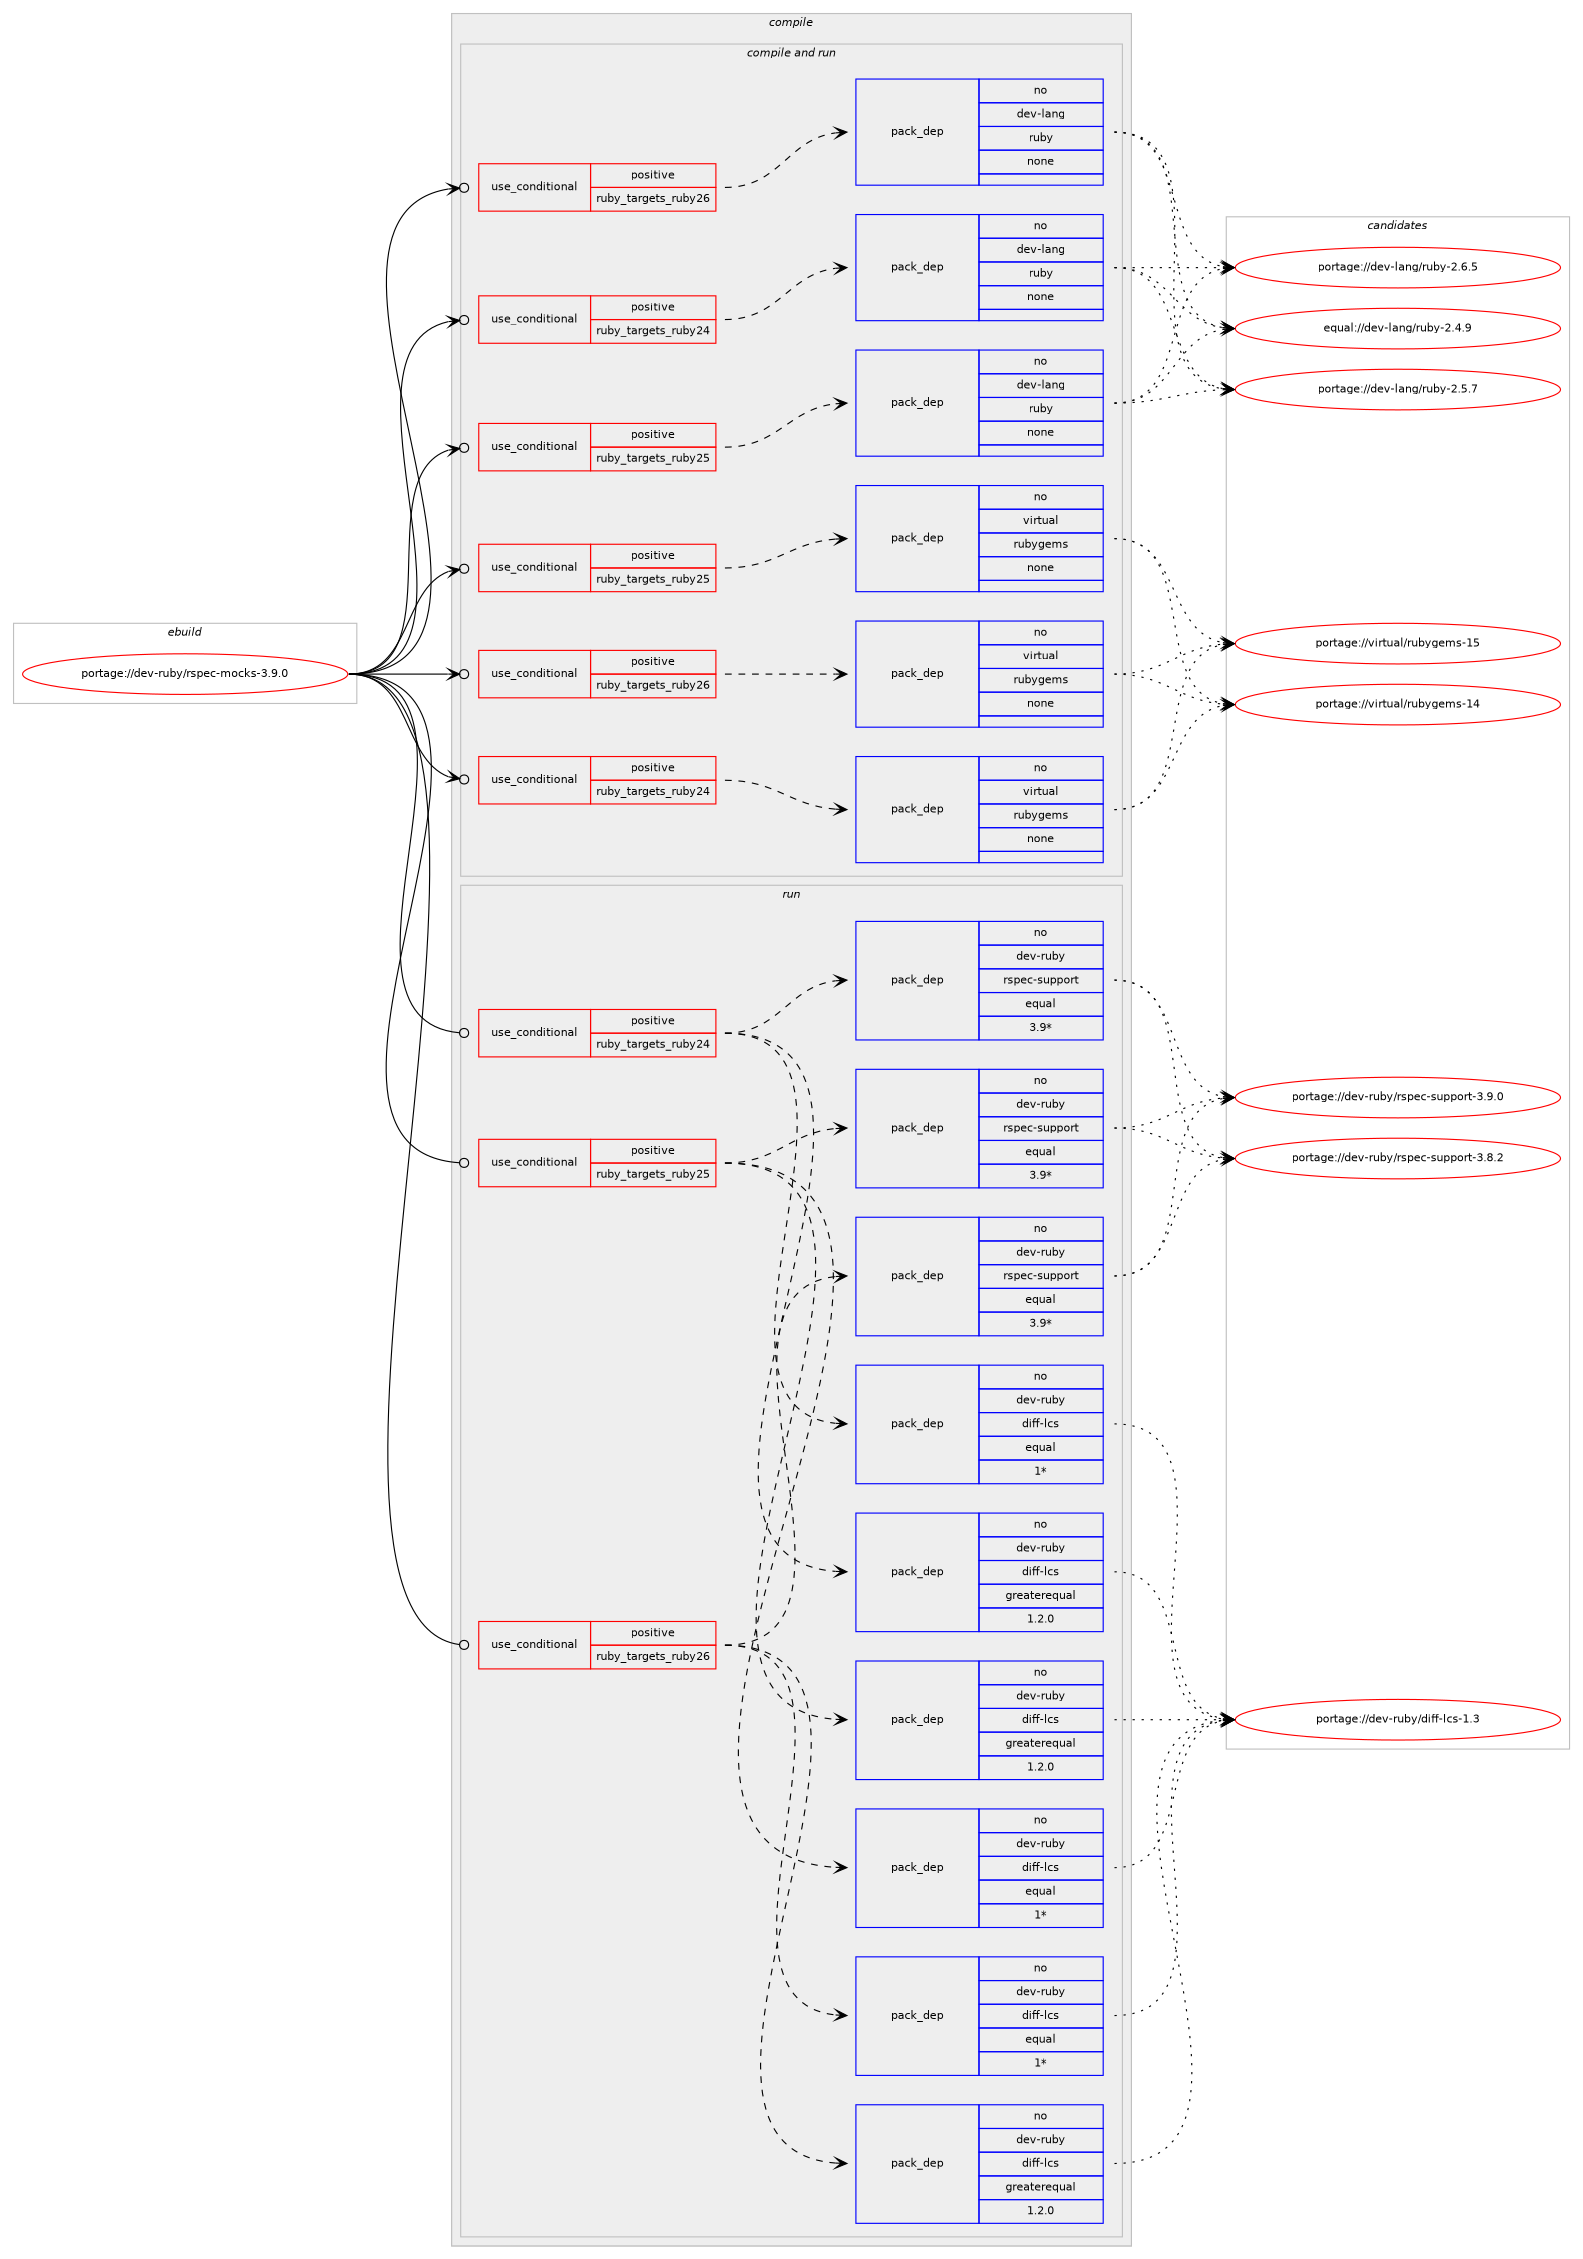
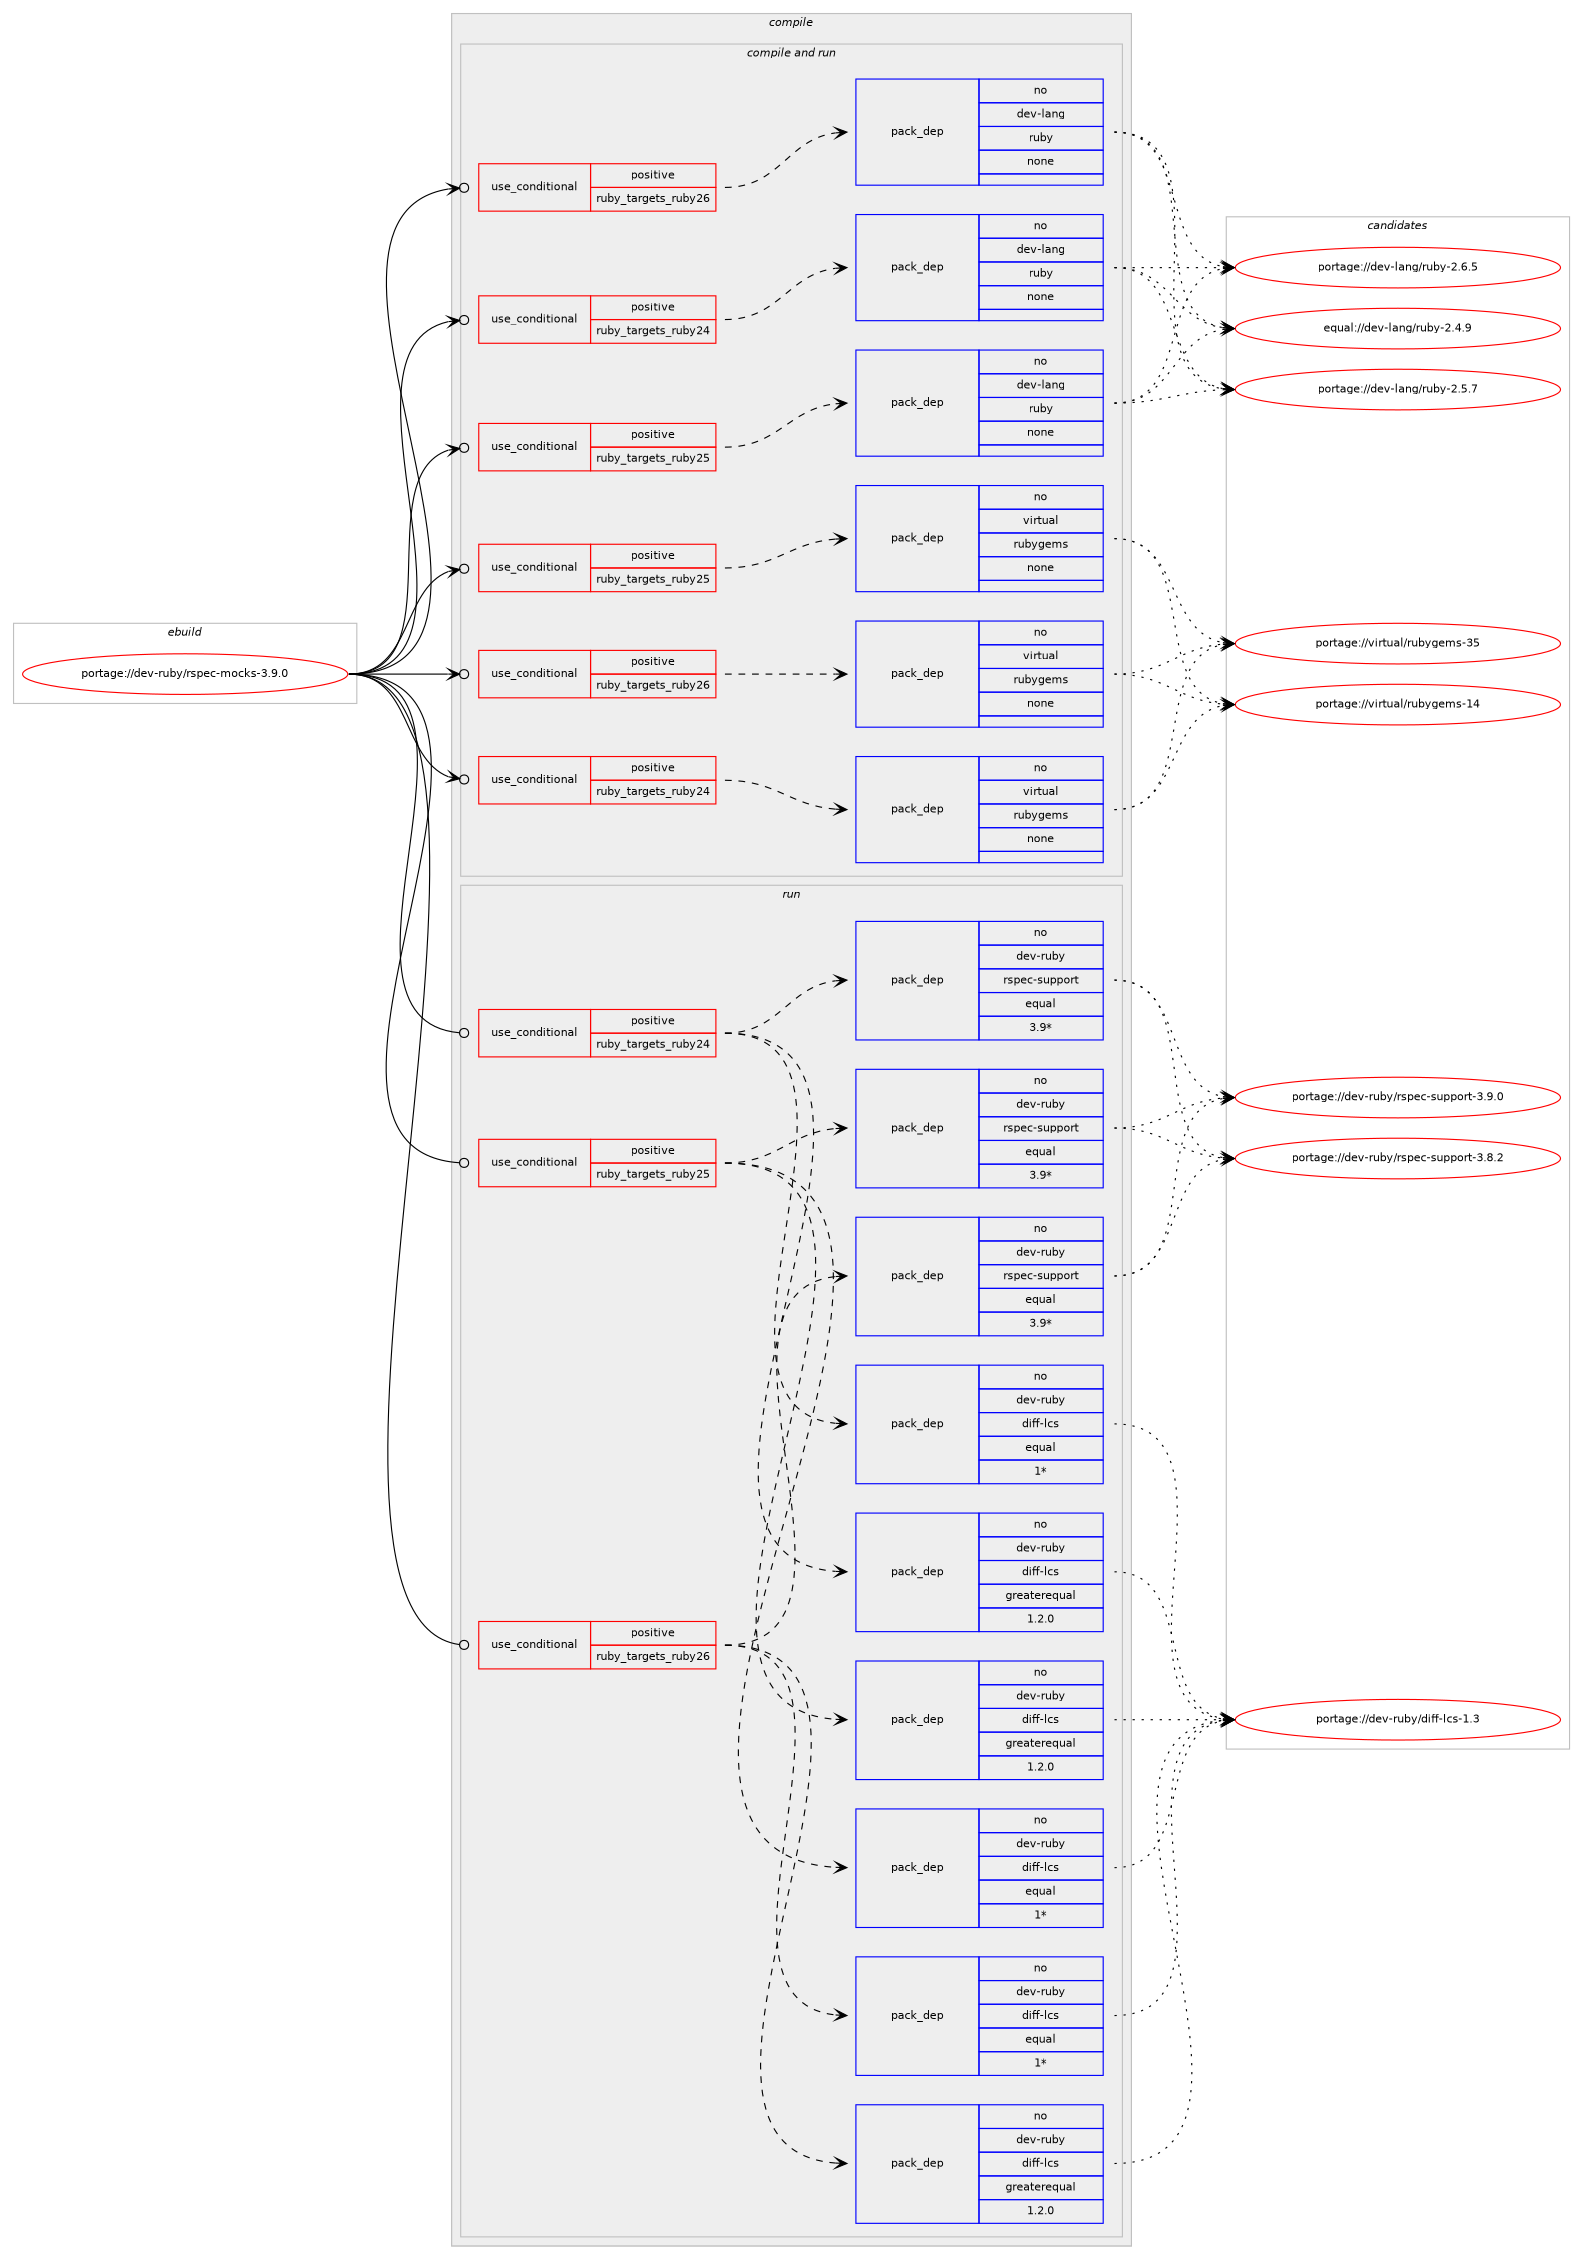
(1398, 644) -> (1398, 644)
